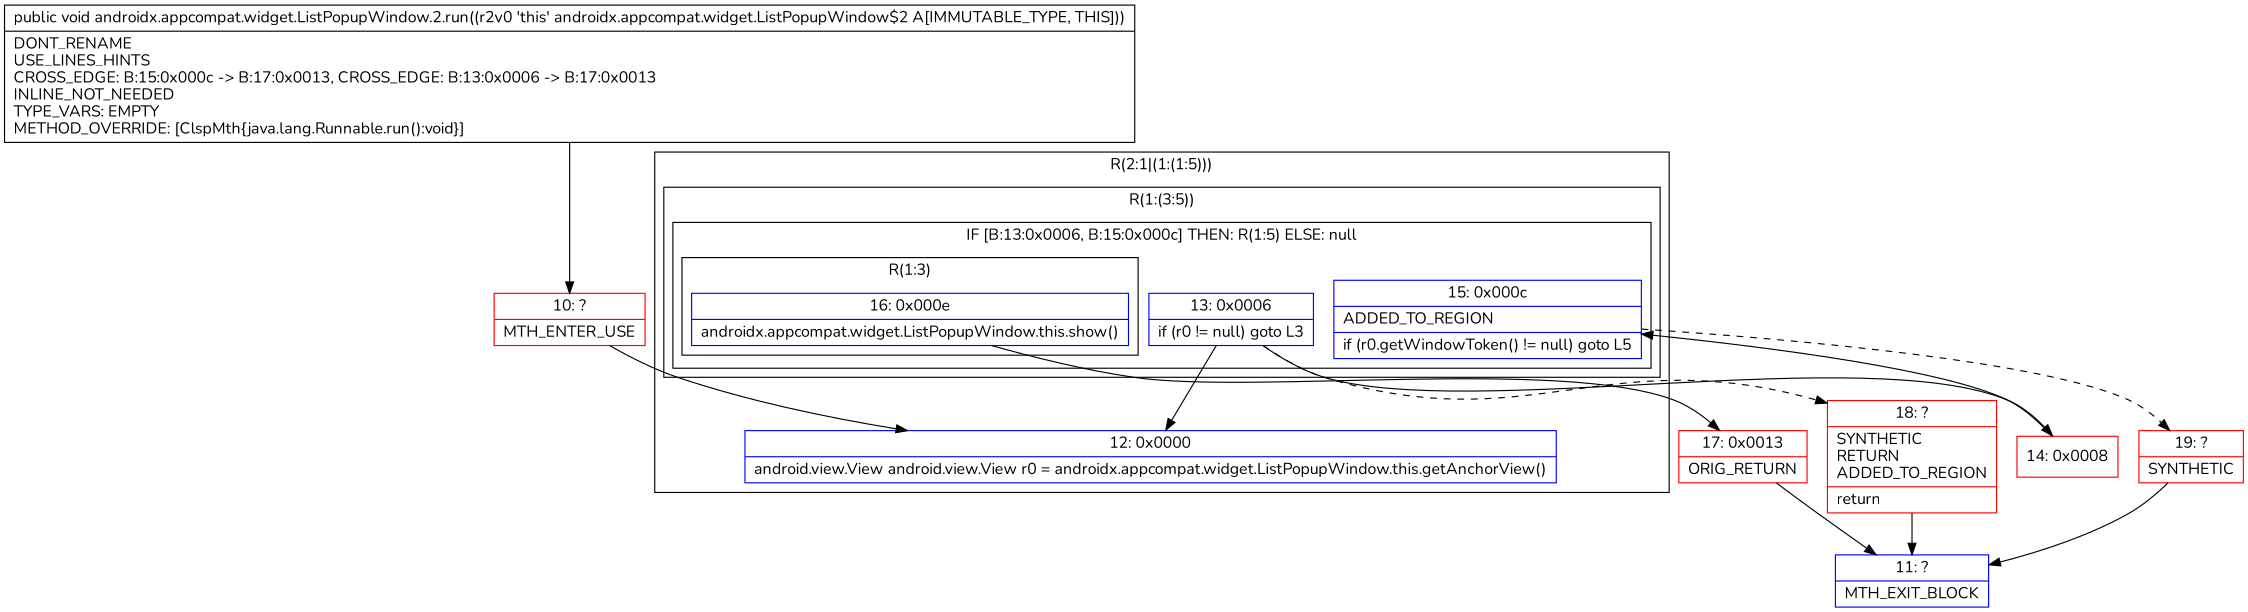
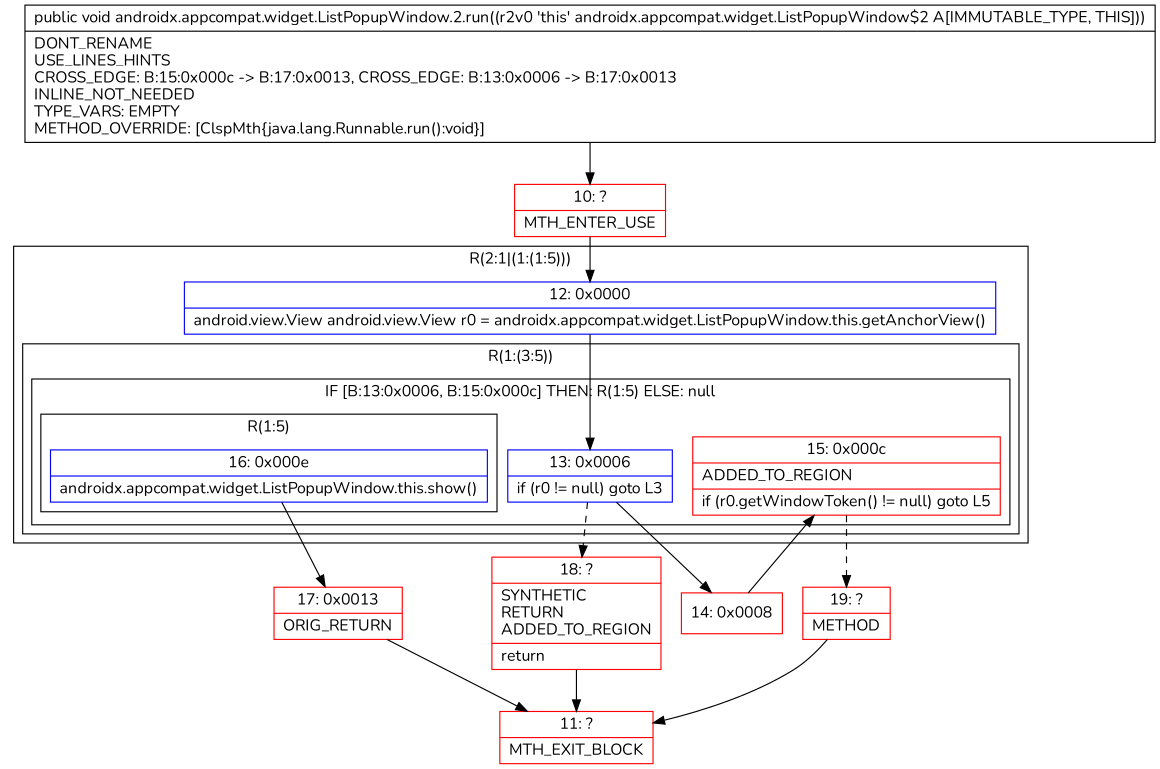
(910, 271) -> (269, 427)
(1488, 319) -> (847, 476)
(1191, 389) -> (590, 386)
(2191, 469) -> (847, 626)
(1912, 581) -> (576, 738)
